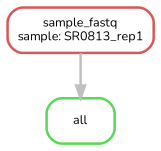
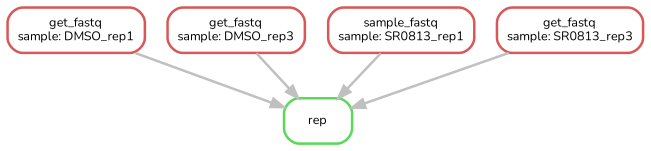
none -> (76, 30)
none -> (236, 30)
none -> (570, 30)
(81, 121) -> (318, 121)
